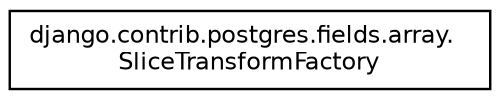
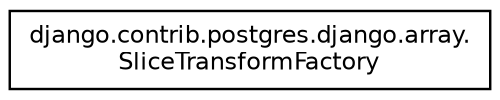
(250, 50) -> (250, 50)
